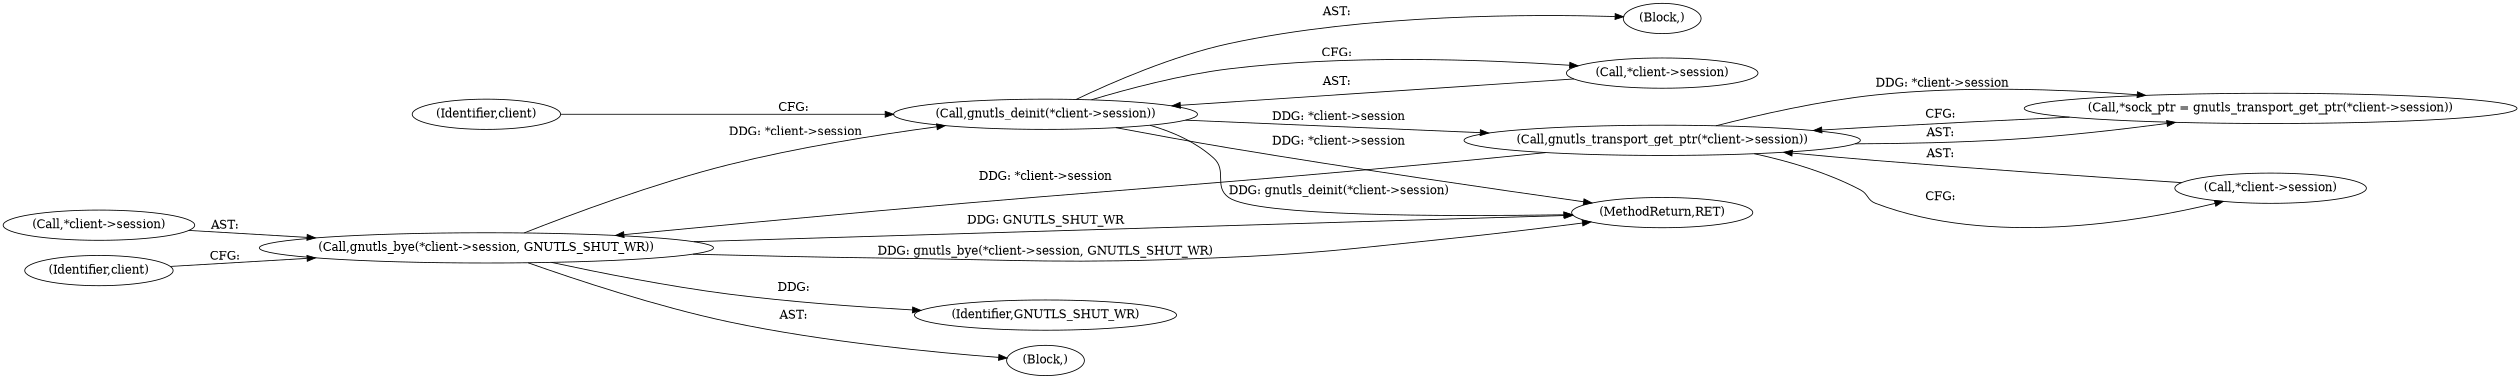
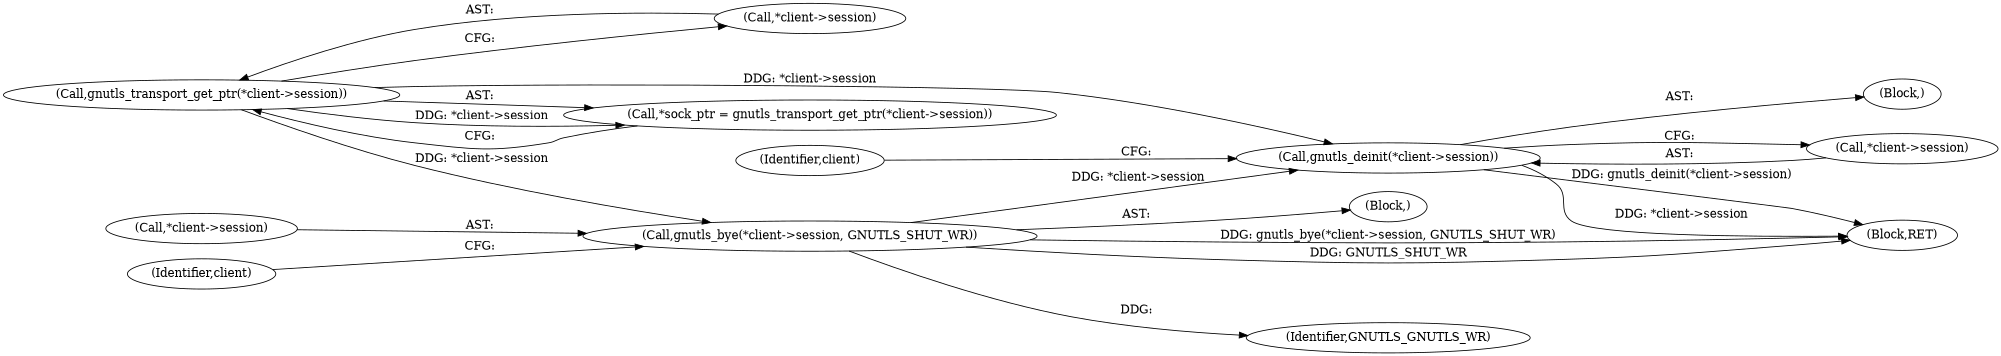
(1333, 126) -> (852, 87)
(1662, 213) -> (1902, 235)
(1045, 315) -> (1388, 338)
